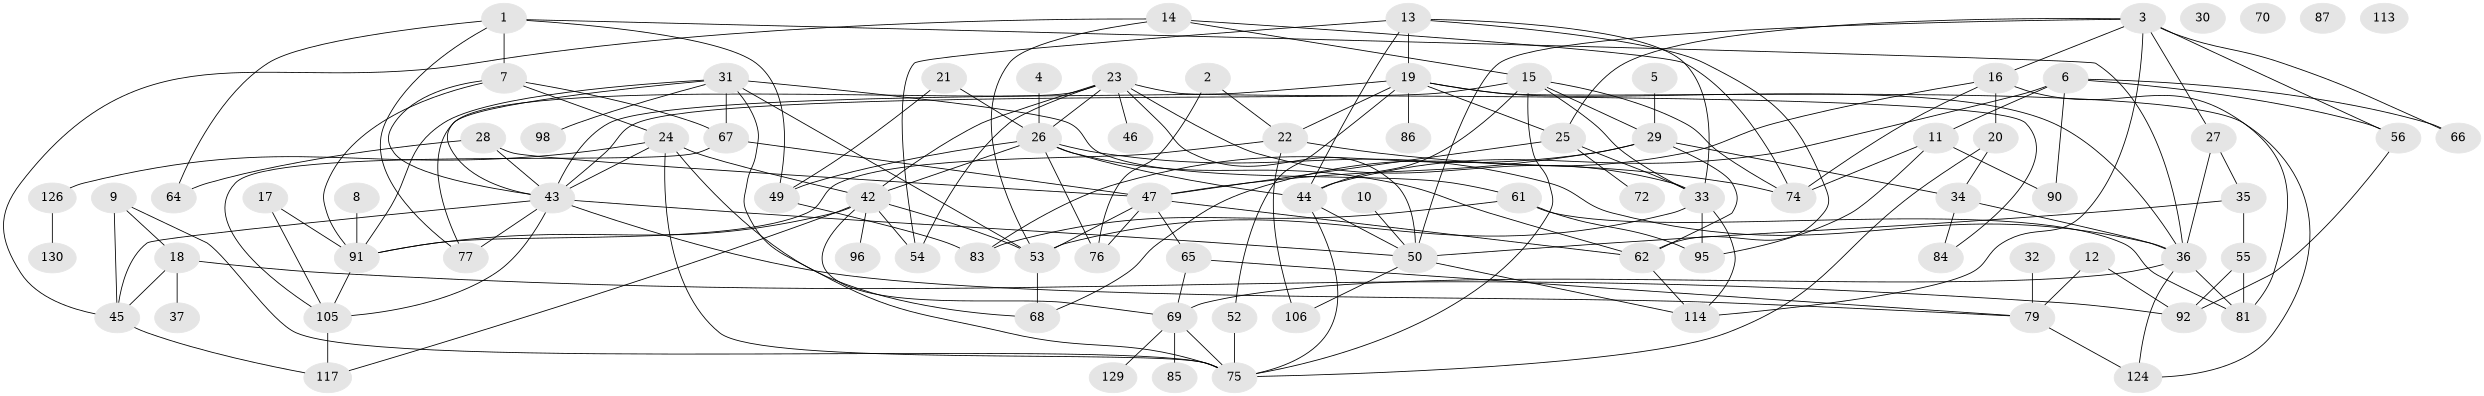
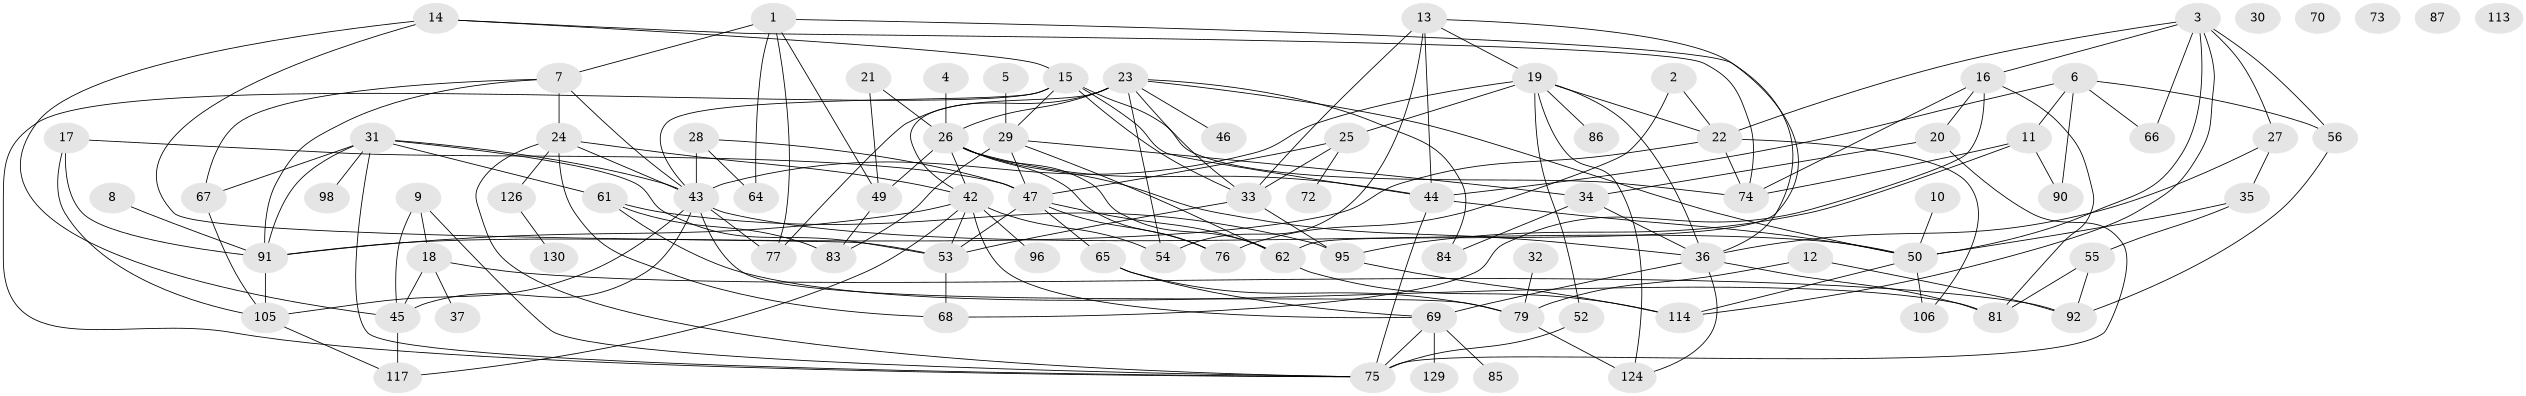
none -> (2378, 18)
(1728, 37) -> (1954, 63)
(976, 173) -> (576, 156)
(1735, 260) -> (1496, 285)
